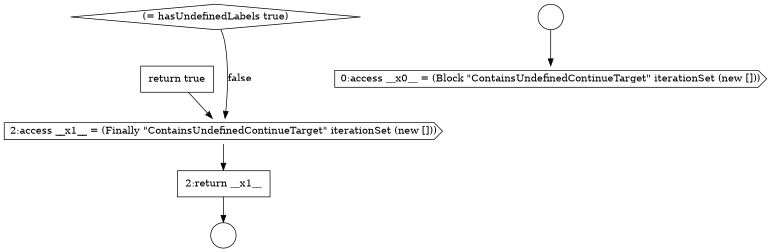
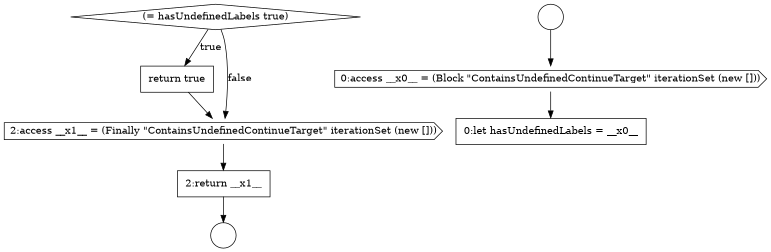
none -> (198, 44)
none -> (551, 131)
